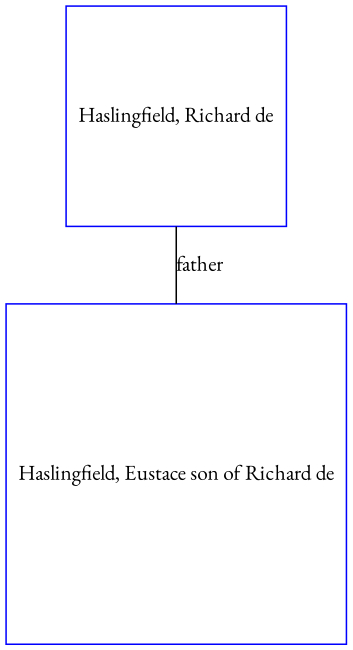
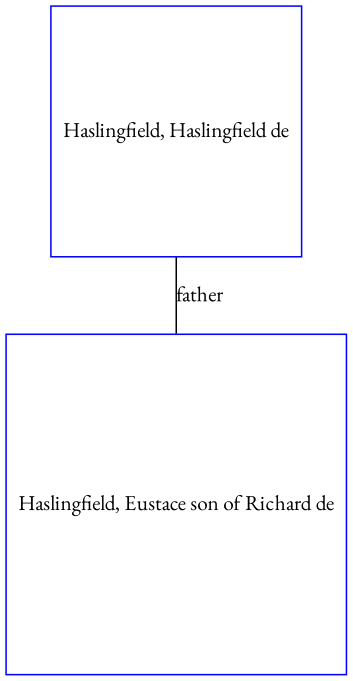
(176, 116) -> (176, 131)
